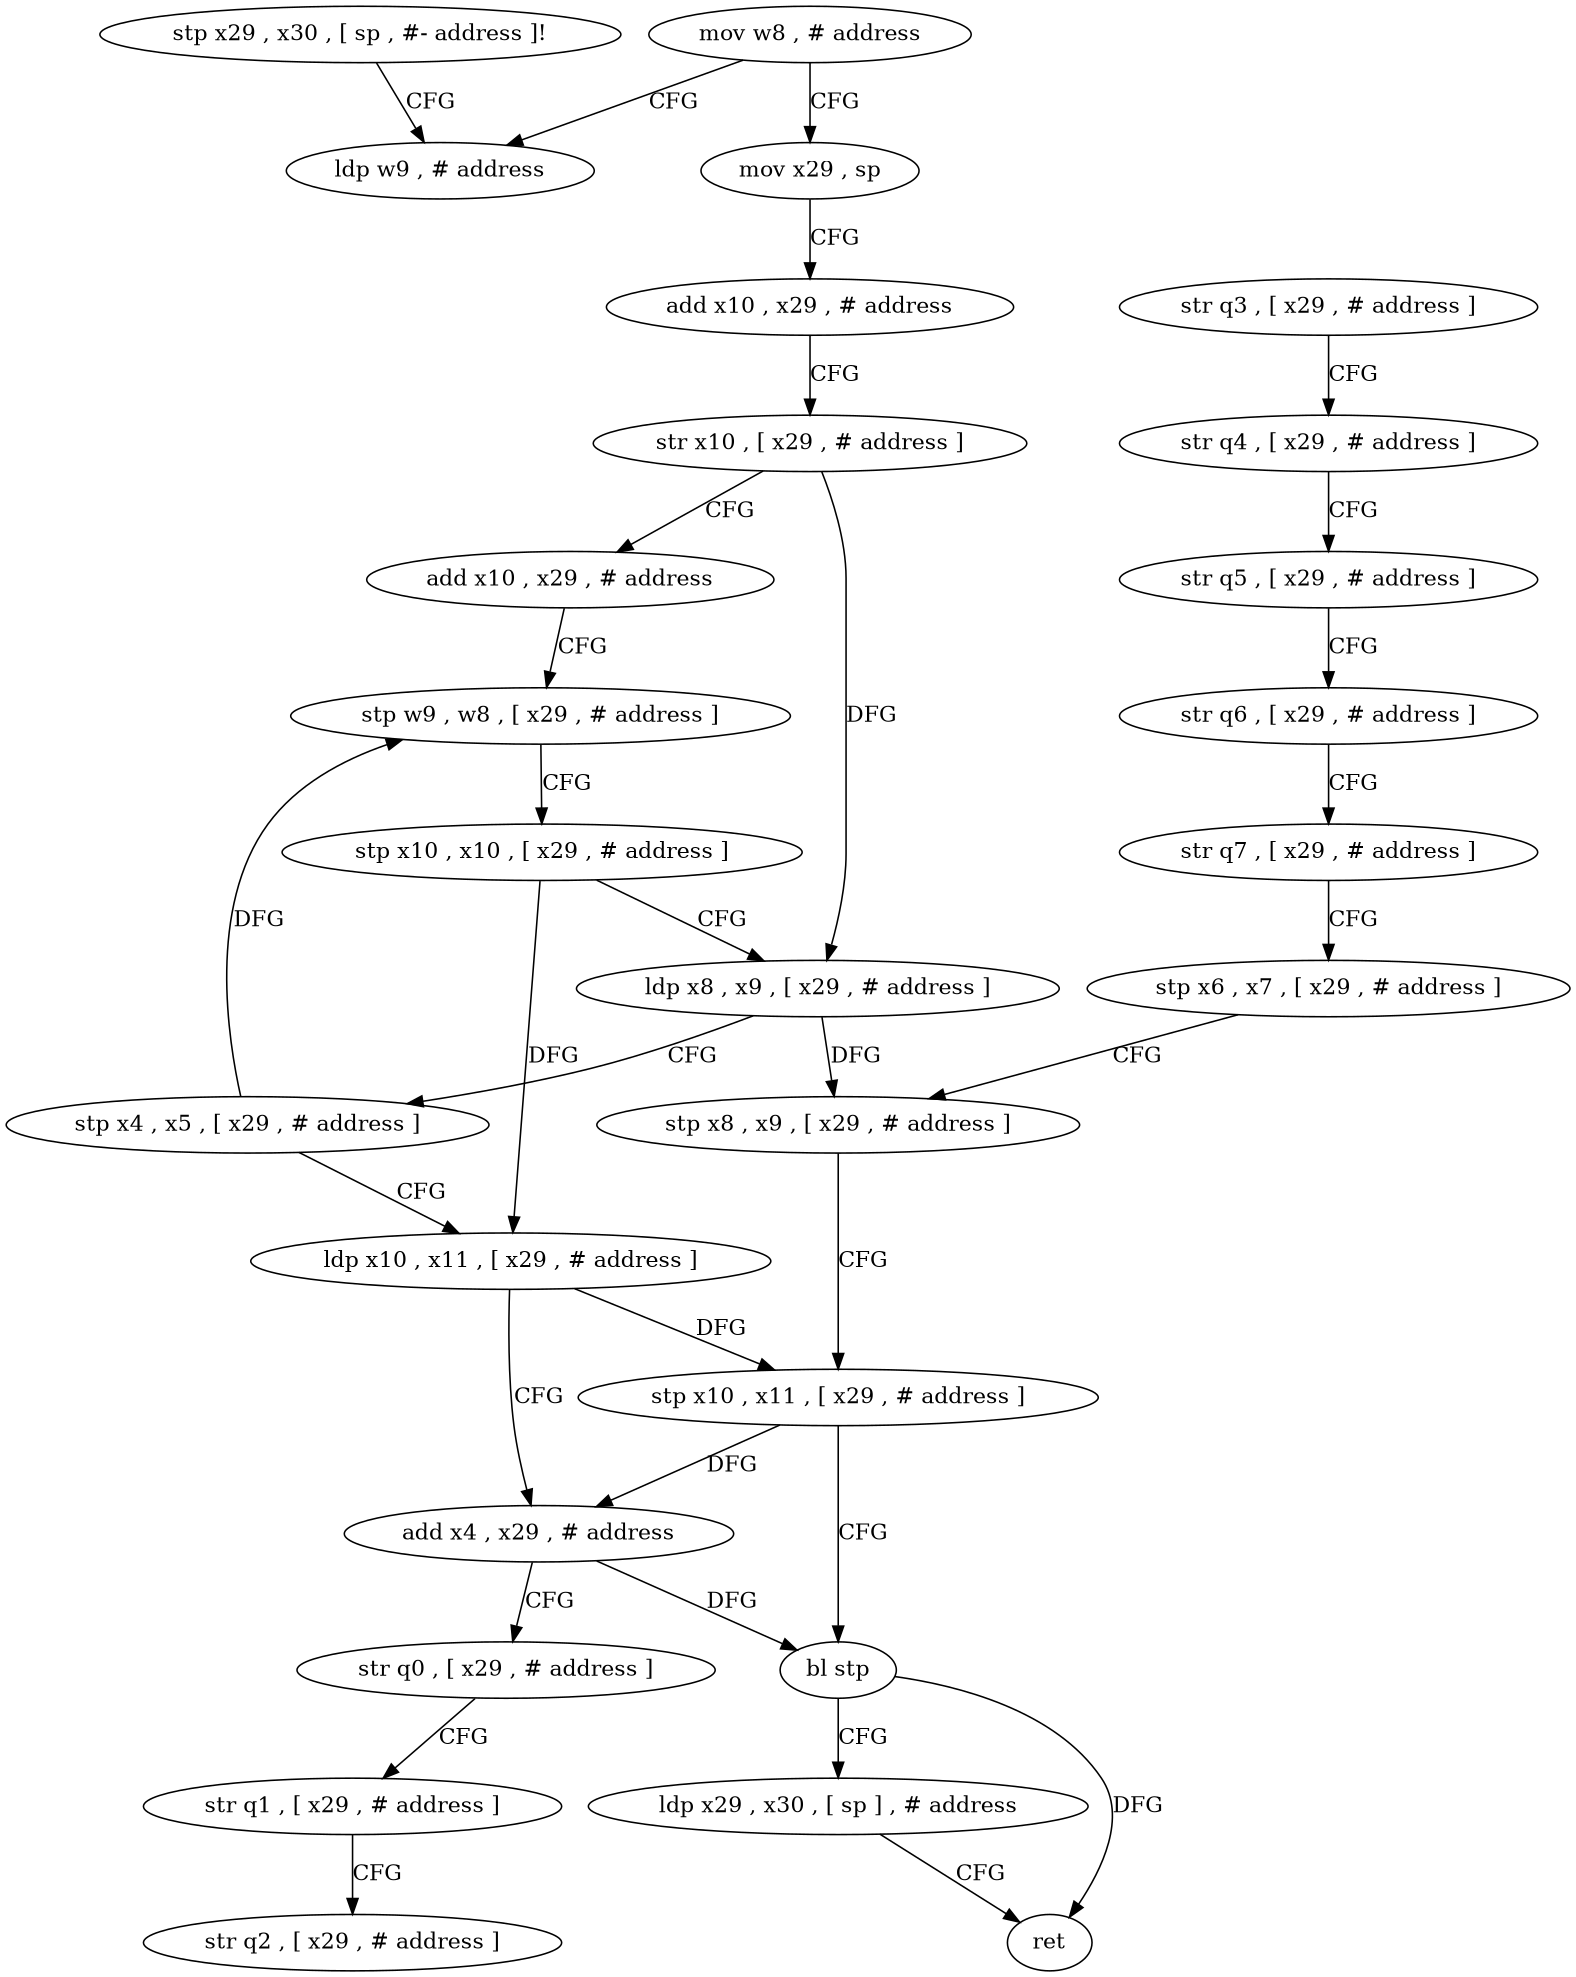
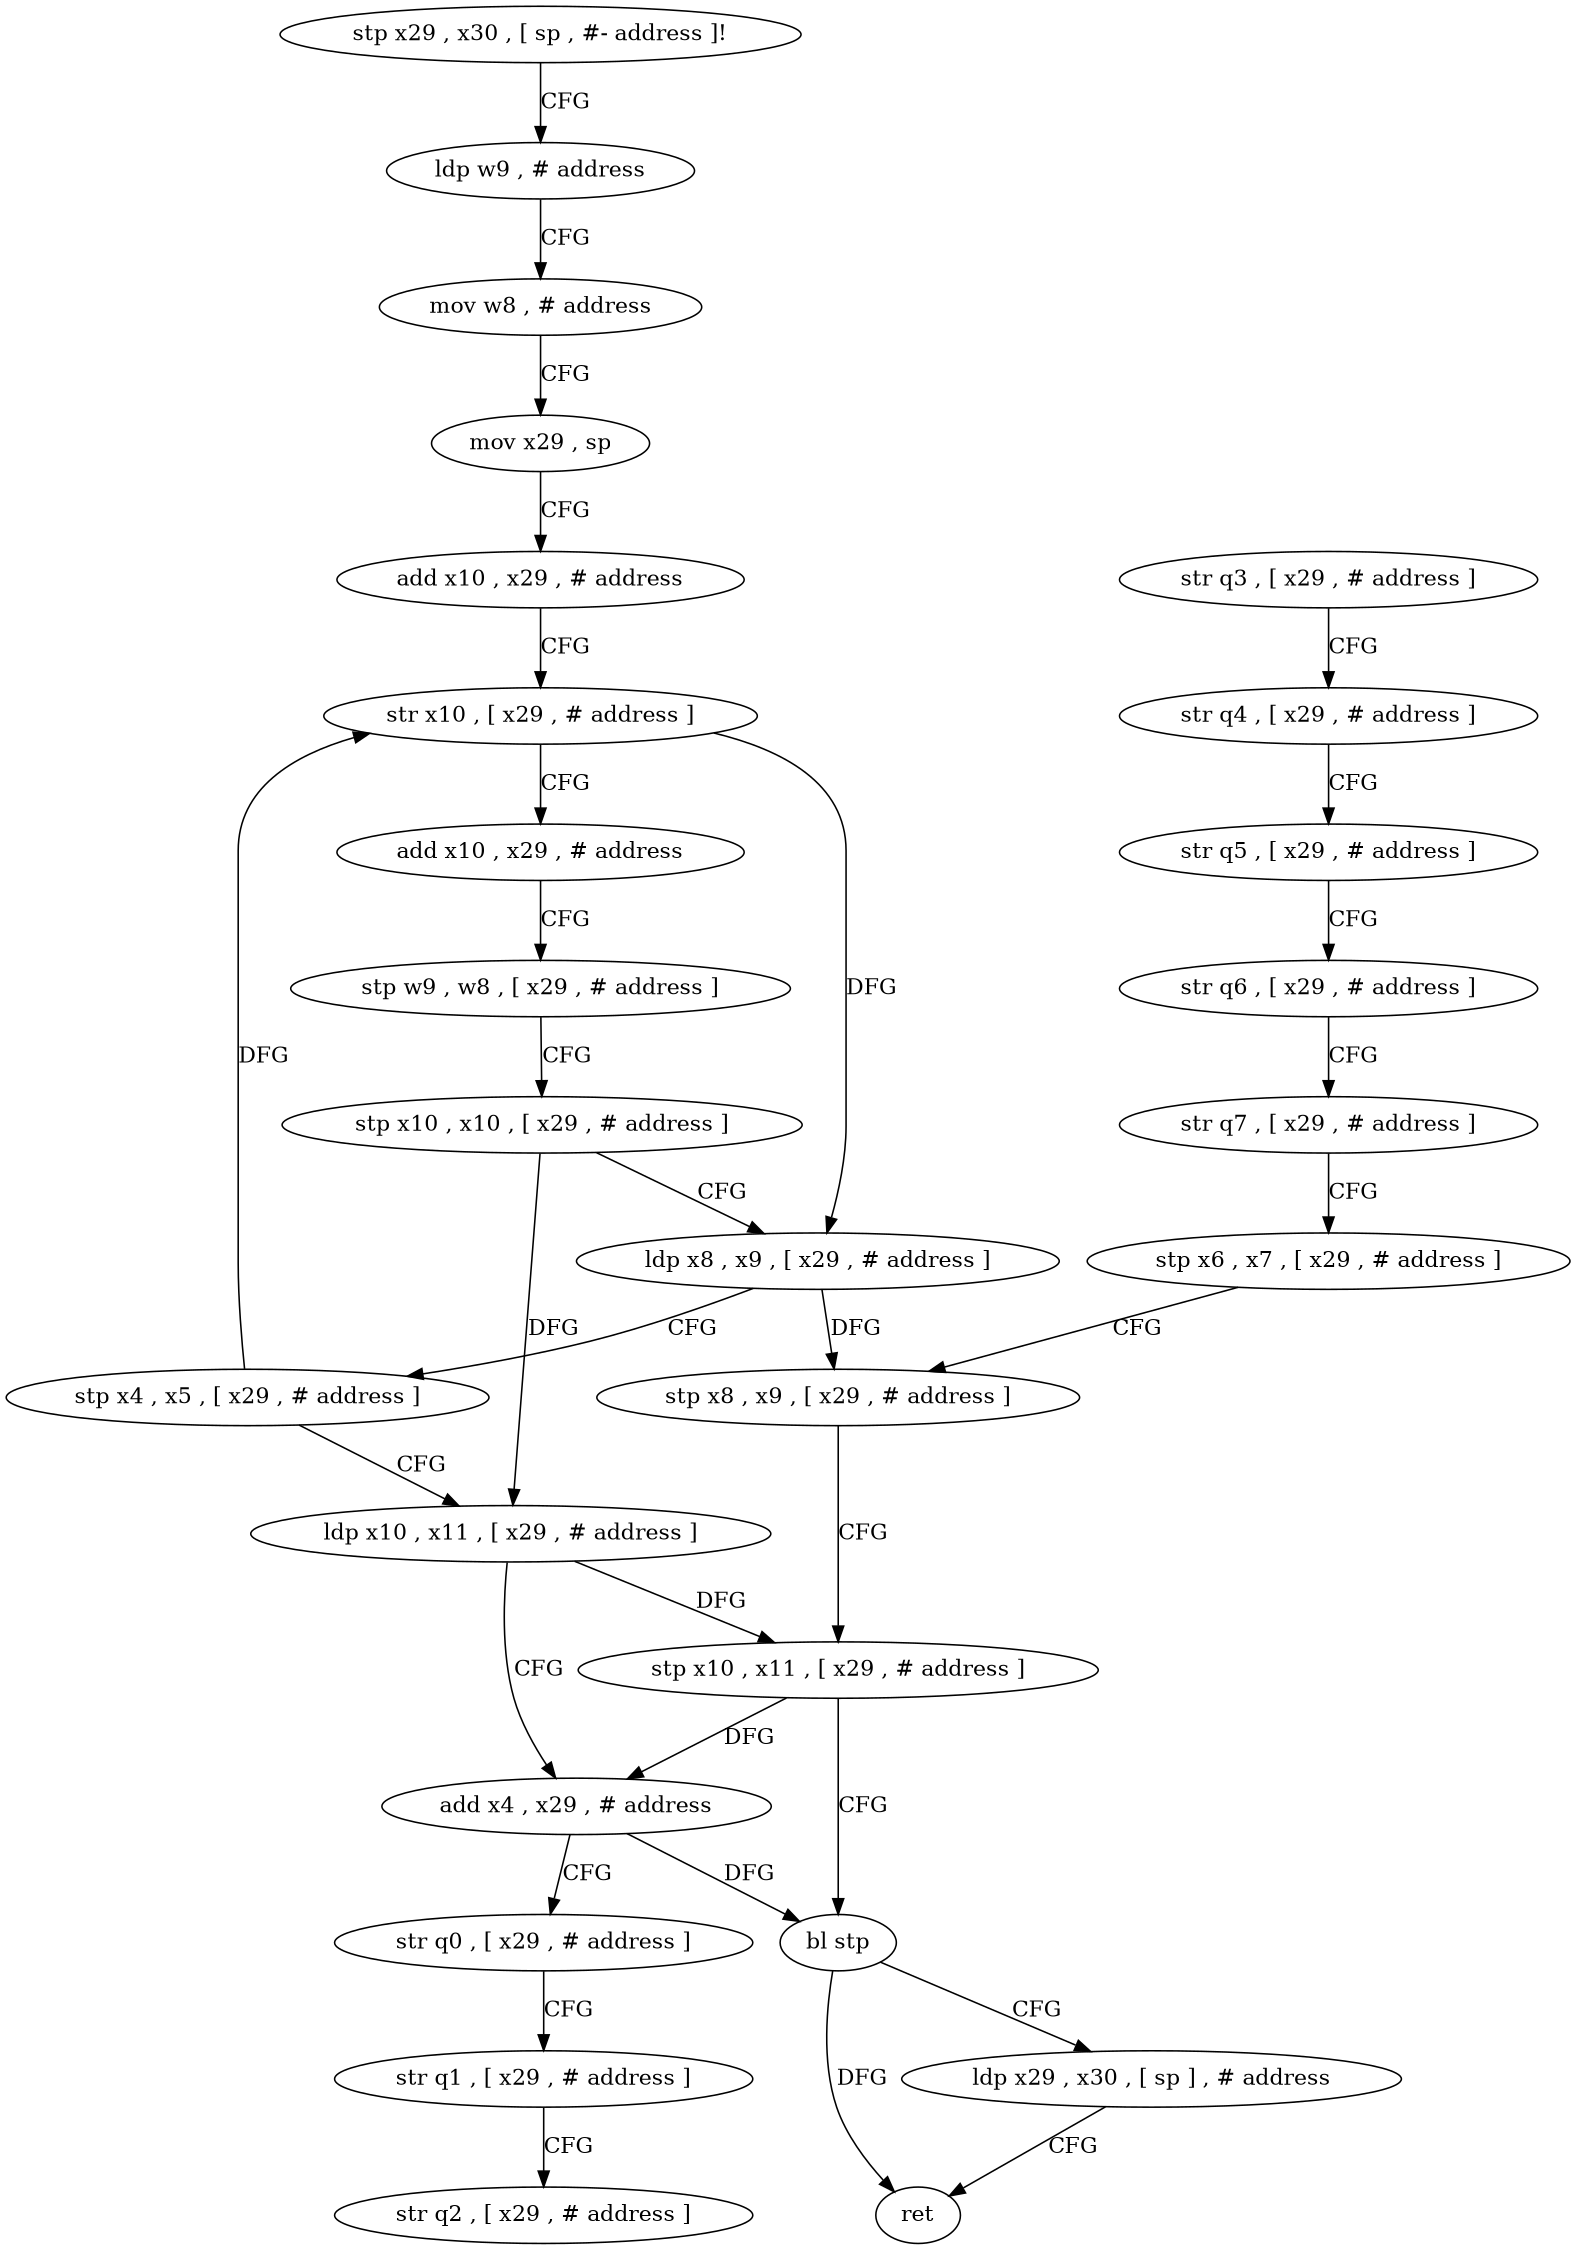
(632, 100) -> (541, 231)
(239, 885) -> (238, 1023)
